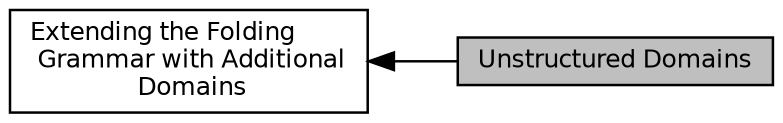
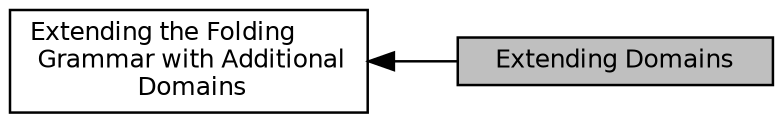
(615, 61) -> (615, 61)
